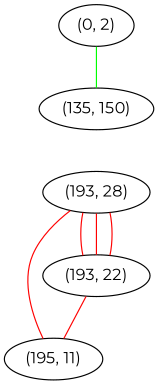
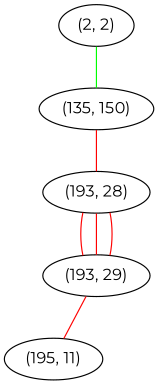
(96, 25) -> (96, 25)
(29, 268) -> (96, 151)
(96, 276) -> (96, 276)
